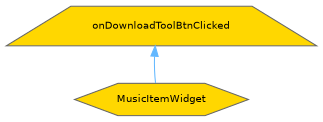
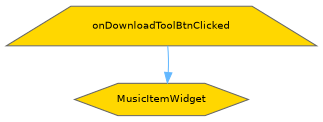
(155, 70) -> (168, 59)
